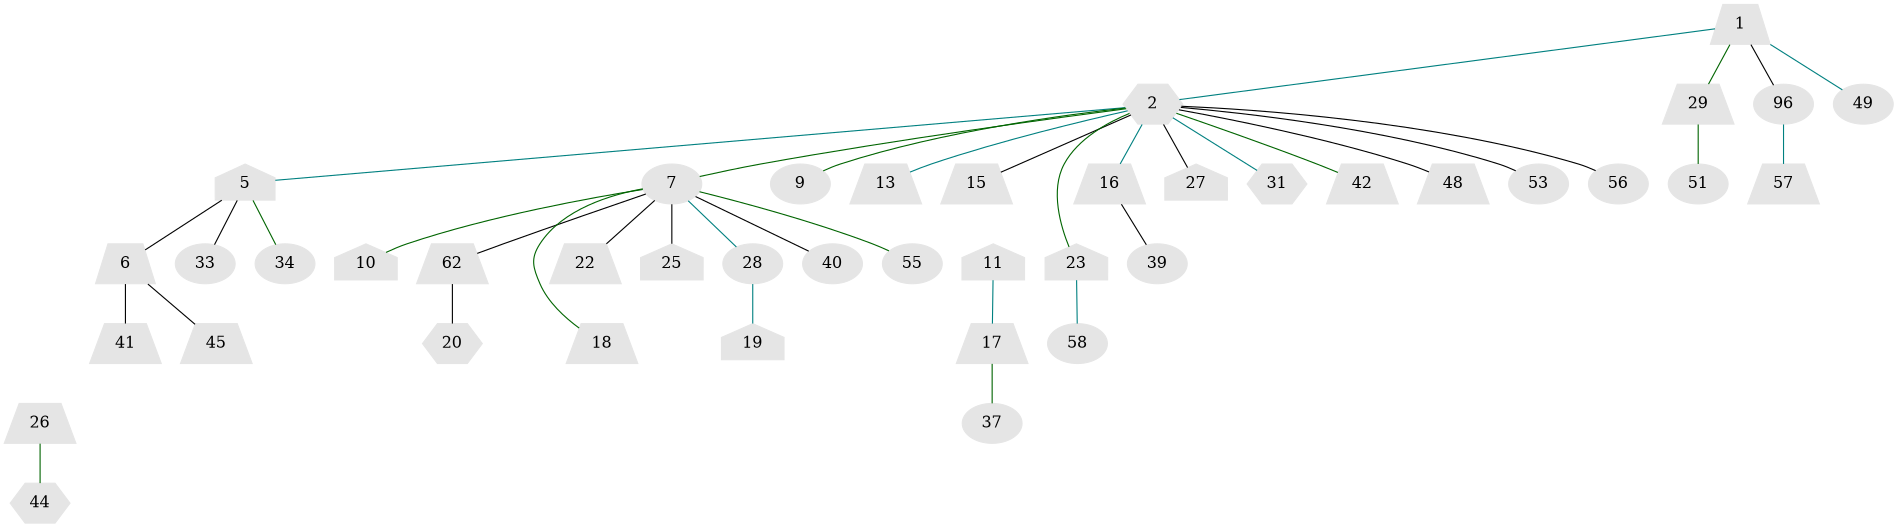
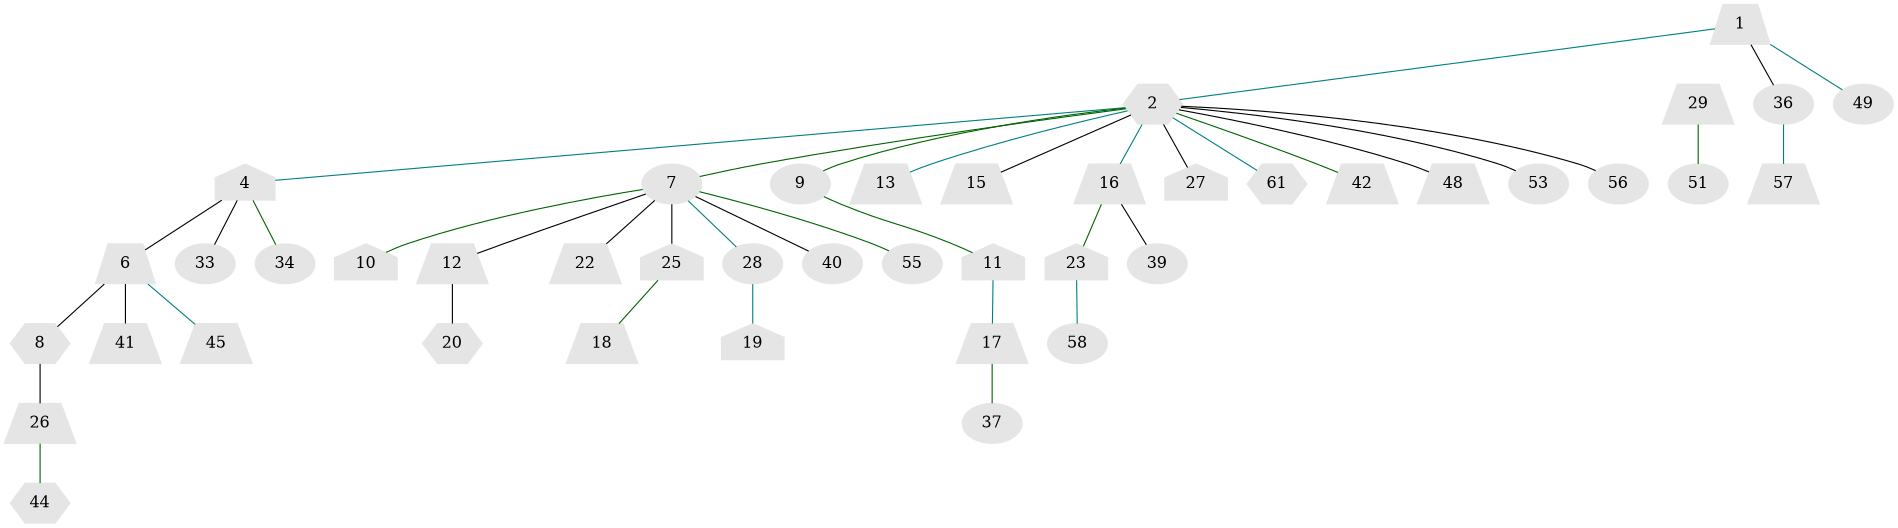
(1719, 64) -> none
(1784, 104) -> (1784, 104)
(1064, 165) -> (1092, 225)
(245, 184) -> (245, 184)
(1277, 184) -> (1277, 184)
none -> (898, 225)
(545, 237) -> (639, 302)
(452, 264) -> (452, 264)
(171, 304) -> (171, 304)
none -> (40, 344)
